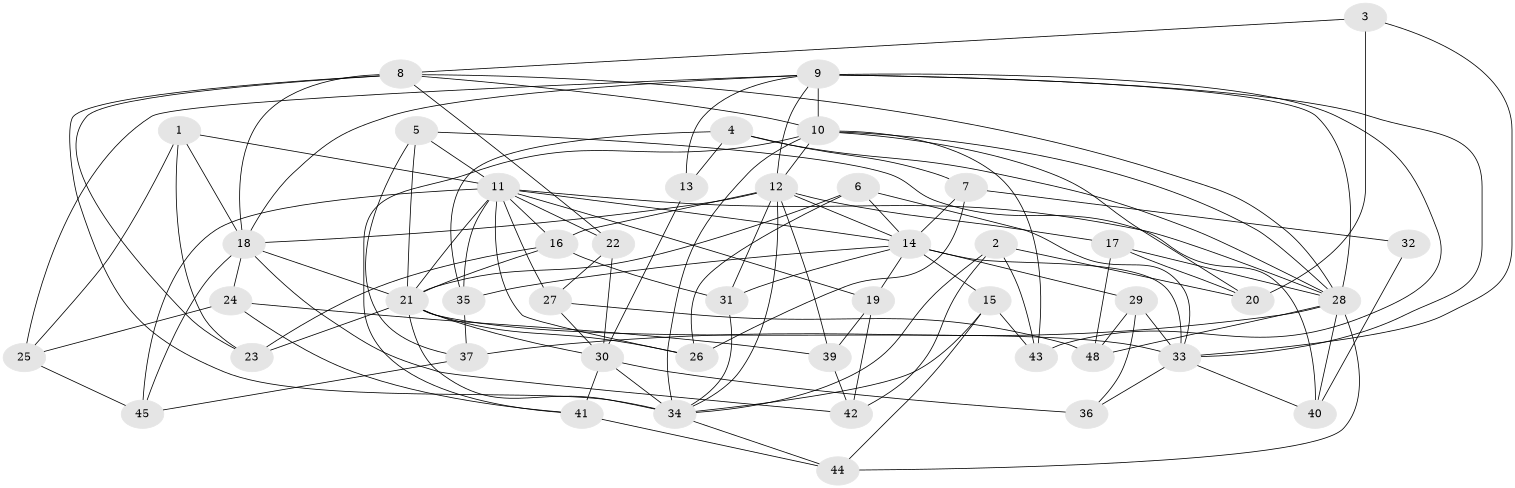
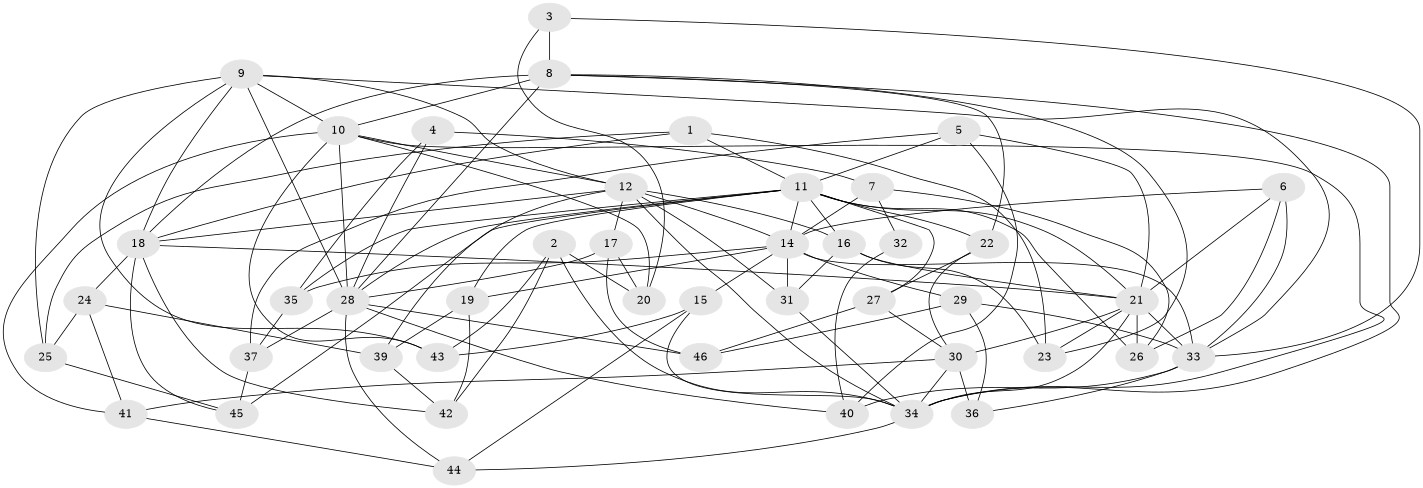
(687, 187) -> none
(1093, 358) -> (701, 358)
